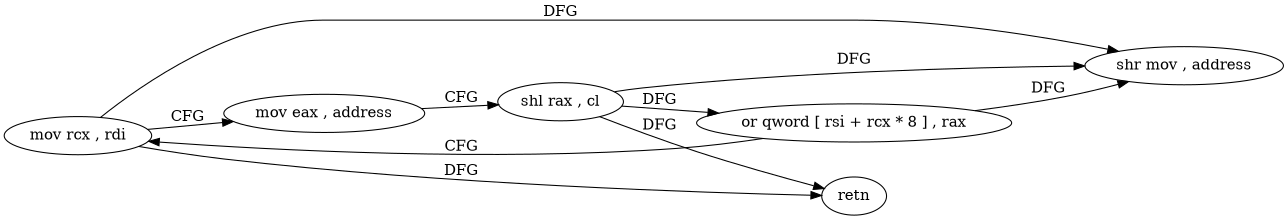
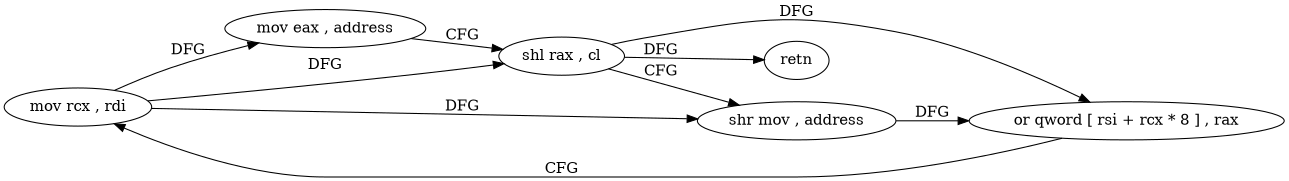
(854, 60) -> (661, 72)
(1047, 100) -> (927, 121)
(188, 117) -> (188, 50)
(474, 181) -> (321, 84)
